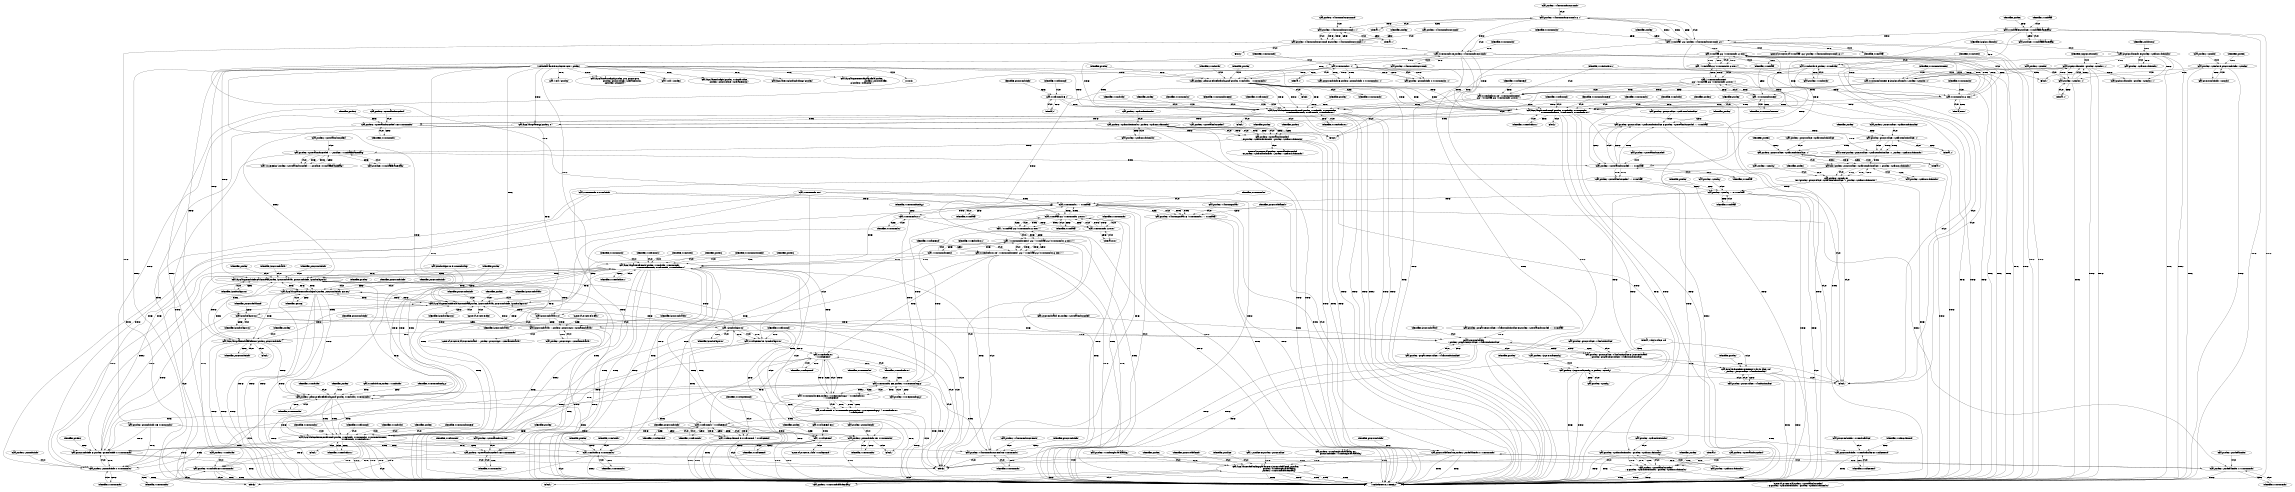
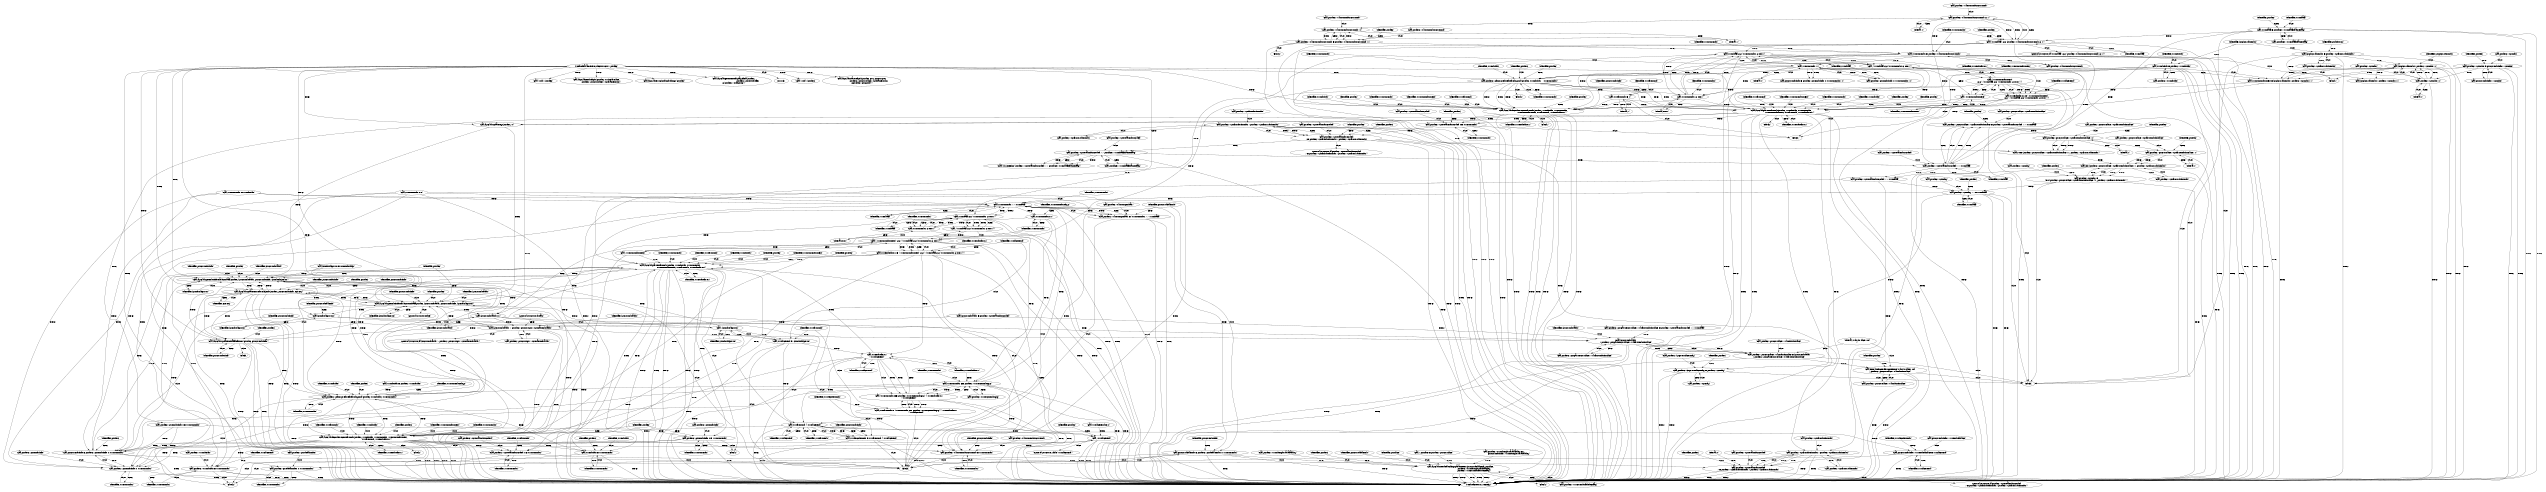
none -> (149, 271)
